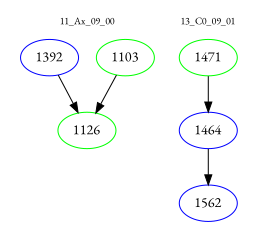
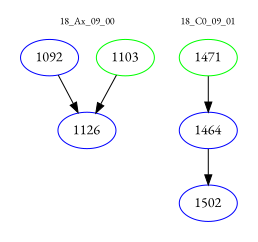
(87, 22) -> (87, 22)
(208, 22) -> (208, 22)
(50, 58) -> (50, 58)
(87, 130) -> (87, 130)
(208, 203) -> (208, 203)
